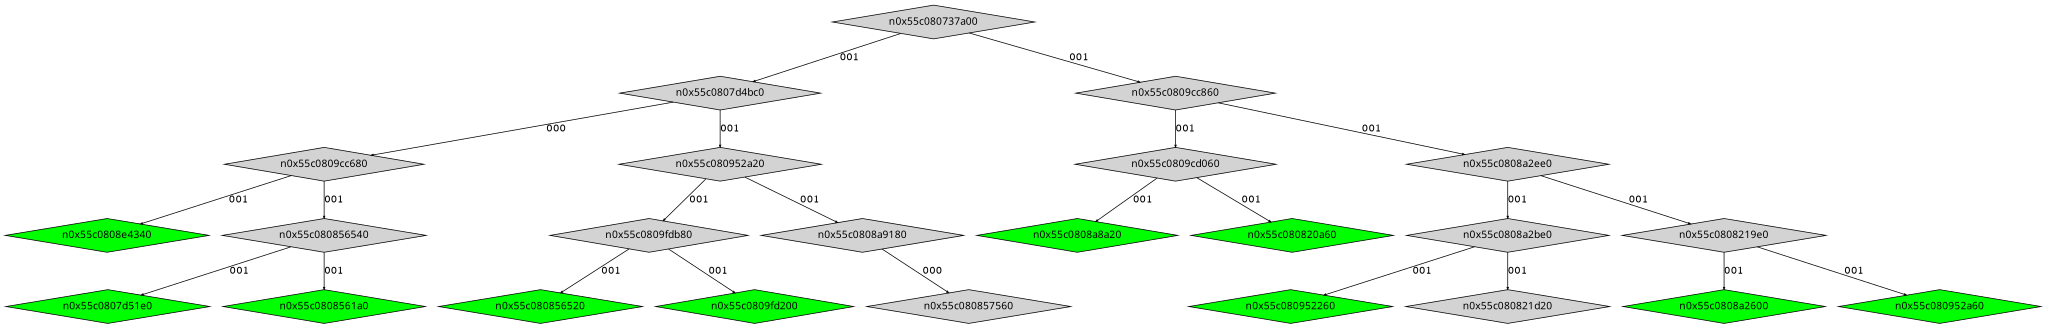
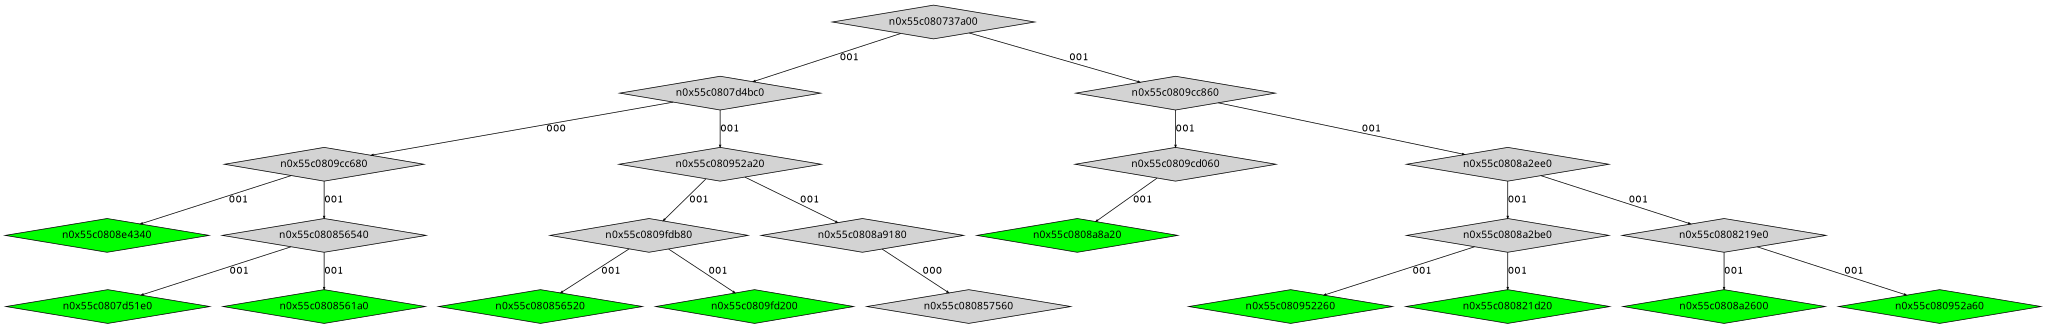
(1292, 235) -> none
(1508, 307) -> (1508, 307)
